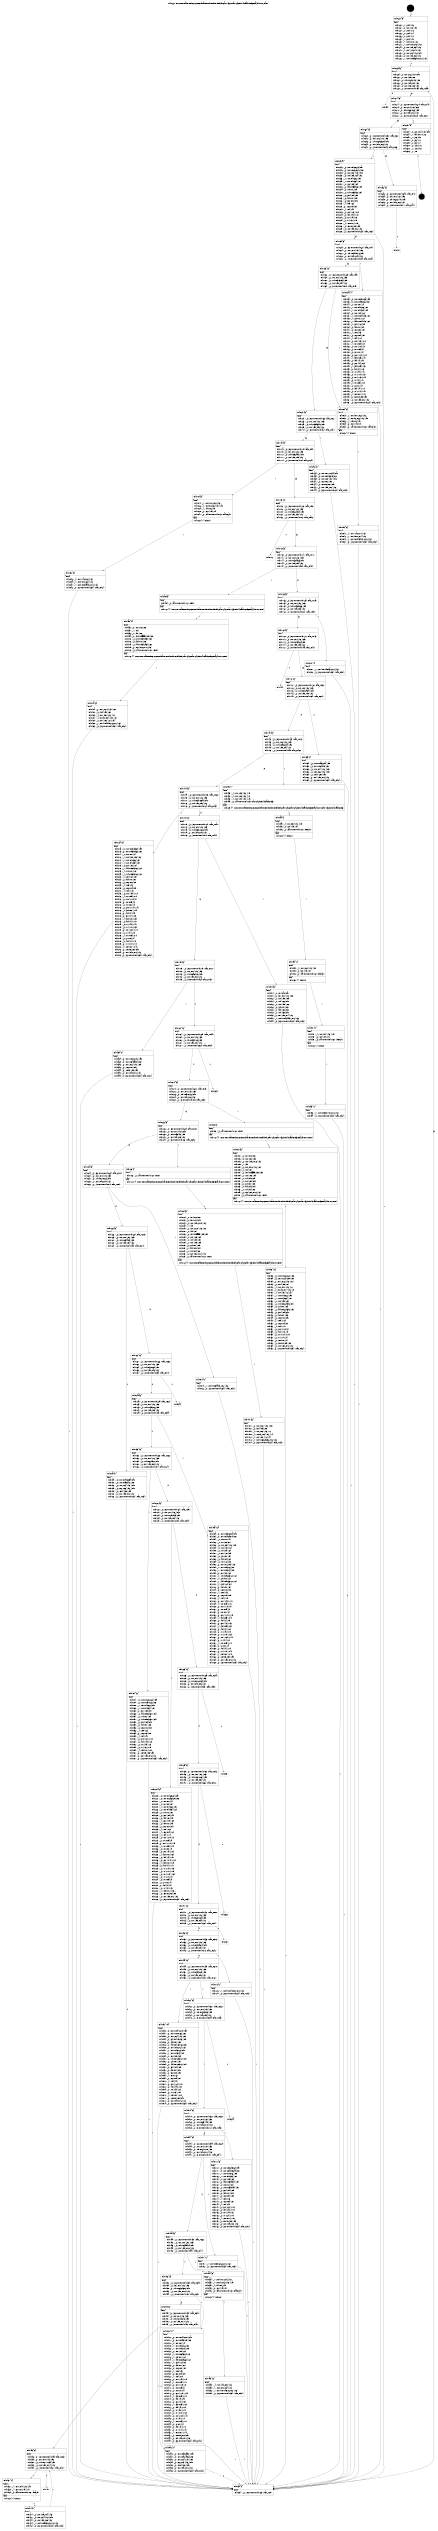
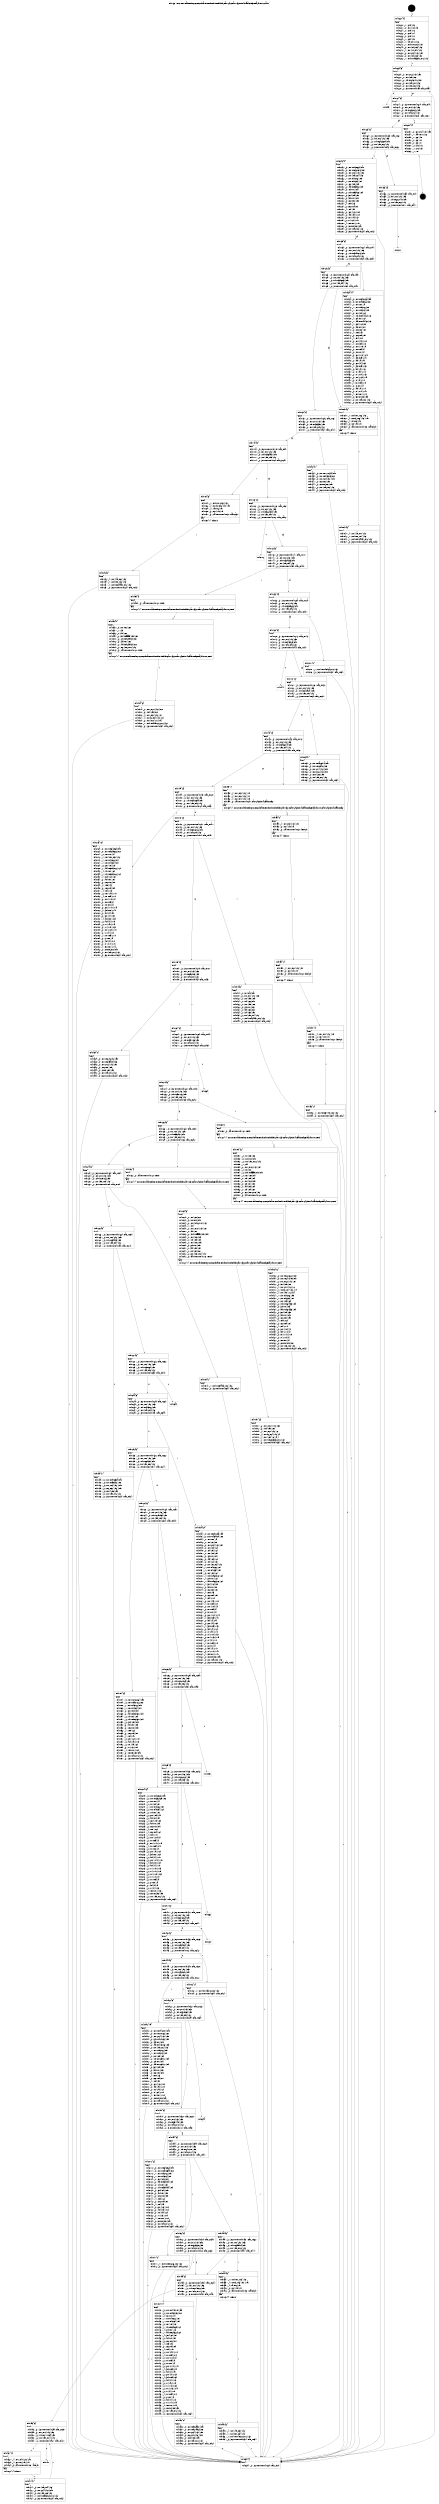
(183, 2264) -> (217, 2264)
